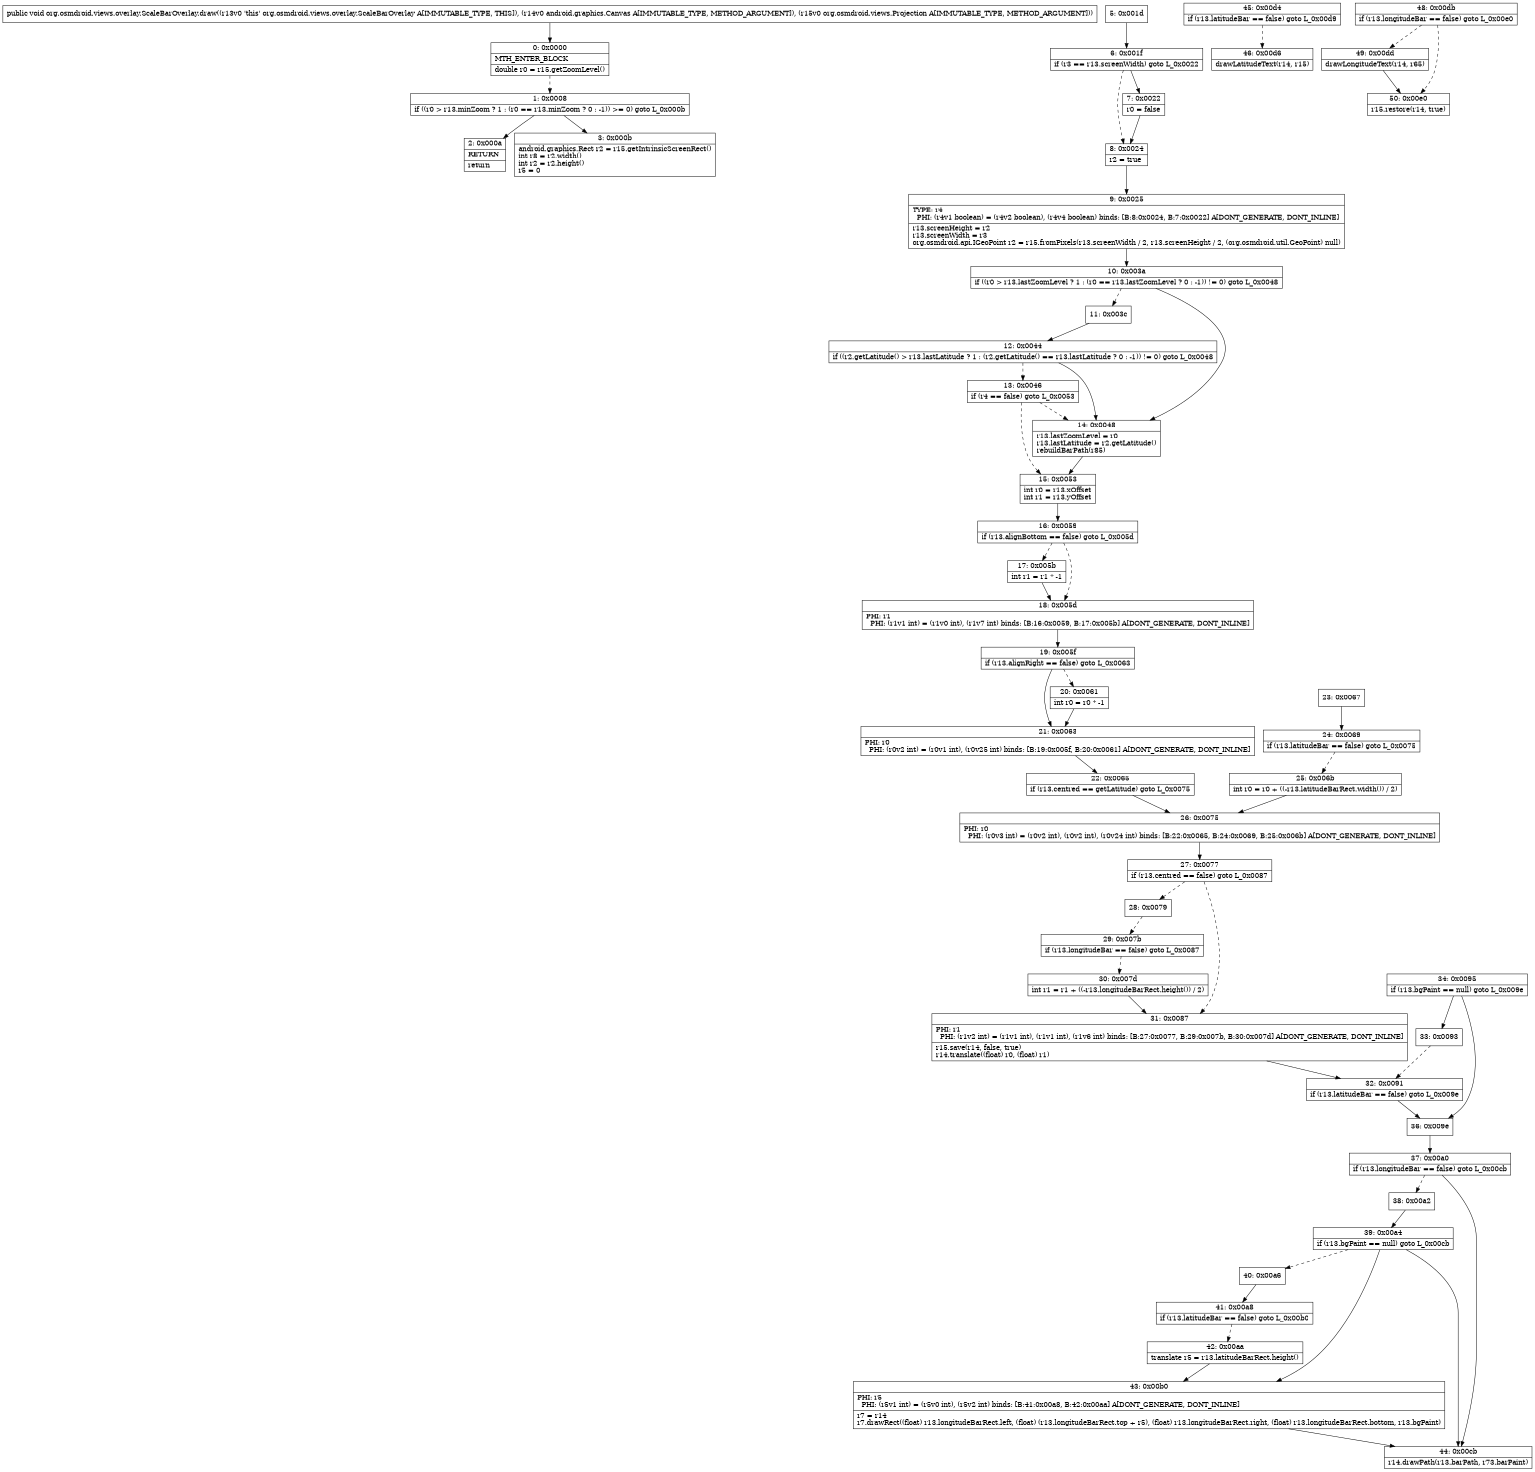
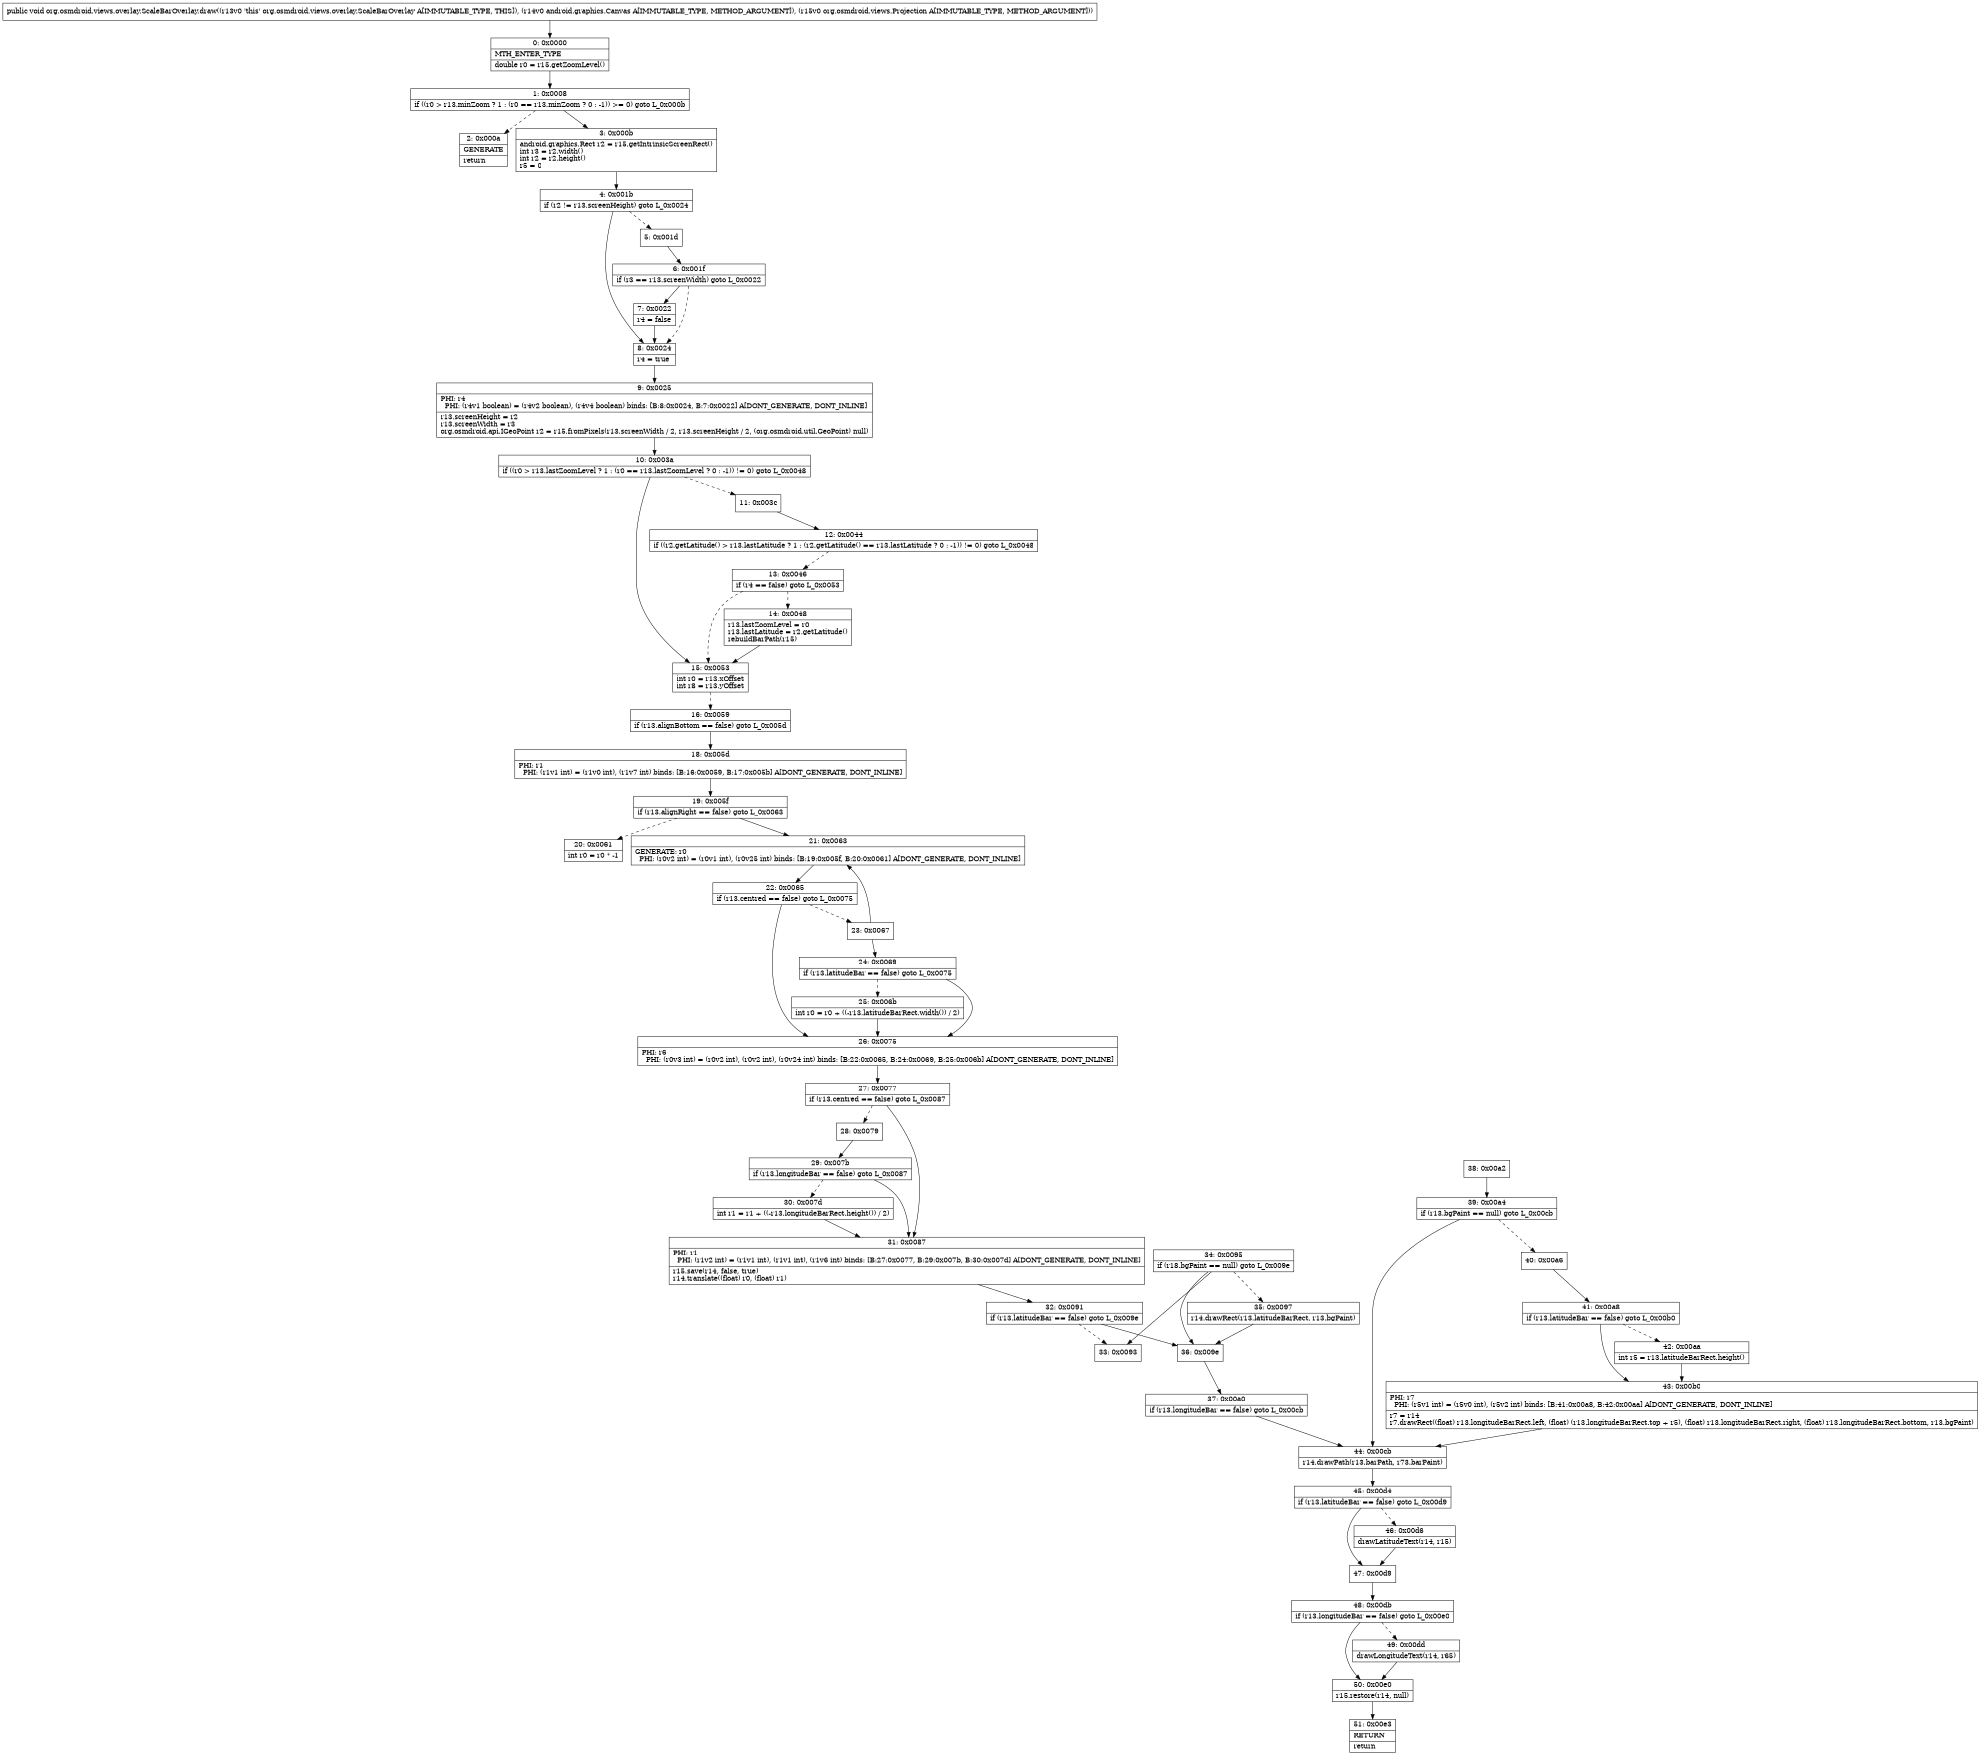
(532, 59) -> (528, 54)
(1437, 59) -> (1346, 1649)
(550, 82) -> (550, 77)
(1144, 110) -> (654, 320)
(1408, 110) -> (1373, 1696)
(521, 125) -> (522, 121)
(484, 155) -> (484, 150)
(550, 156) -> (552, 152)
(1125, 160) -> (653, 360)
none -> (616, 200)
(929, 210) -> (454, 399)
(1225, 352) -> (636, 576)
(1085, 384) -> none
(1071, 451) -> (763, 640)
(1058, 498) -> (710, 686)
(1058, 510) -> (710, 699)
(1072, 569) -> (710, 738)
(1037, 572) -> none
(1071, 715) -> (866, 893)
(878, 743) -> (662, 852)
(1110, 790) -> (785, 899)
(977, 829) -> (655, 1053)
none -> (828, 913)
(1137, 924) -> (847, 1147)
(1219, 947) -> (918, 1165)
(1457, 990) -> (1224, 1266)
none -> (972, 1005)
(1415, 1061) -> (1091, 1333)
(1421, 1182) -> none
none -> (900, 1200)
none -> (1273, 1313)
(1343, 1325) -> (1606, 1355)
(1225, 1358) -> (1682, 1358)
(871, 1398) -> (1403, 1398)
none -> (1373, 1475)
none -> (1373, 1574)
none -> (1373, 1736)
